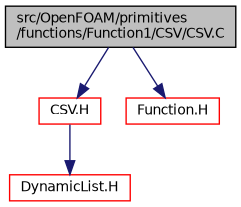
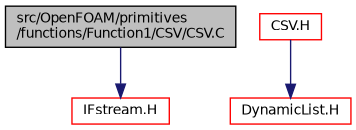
(97, 67) -> none
(173, 111) -> (121, 111)
